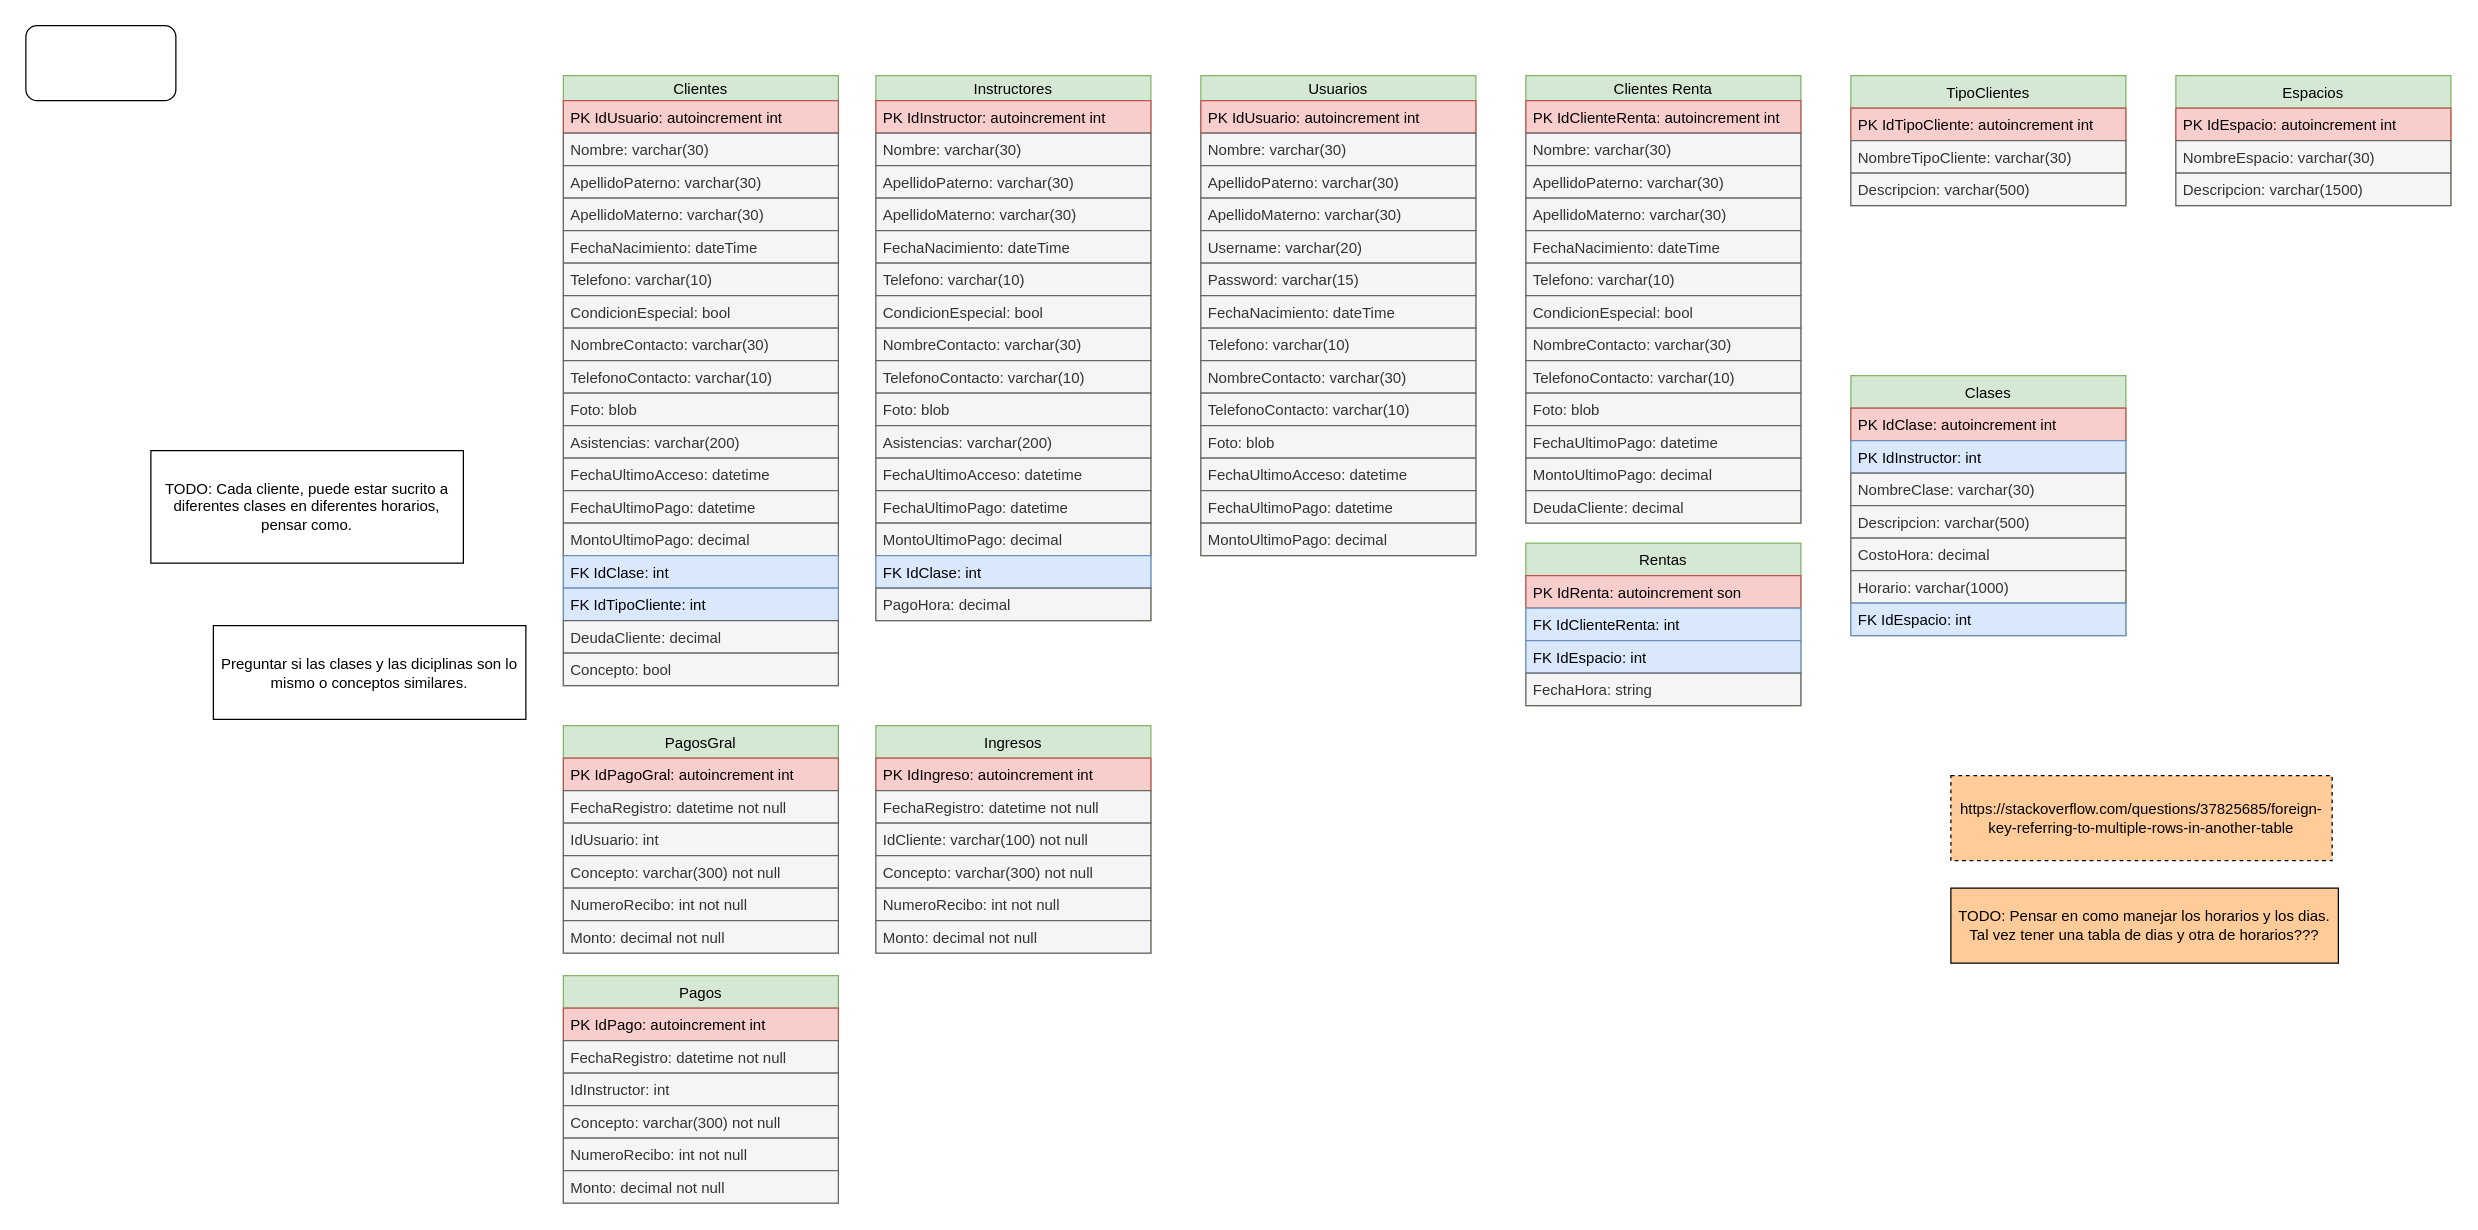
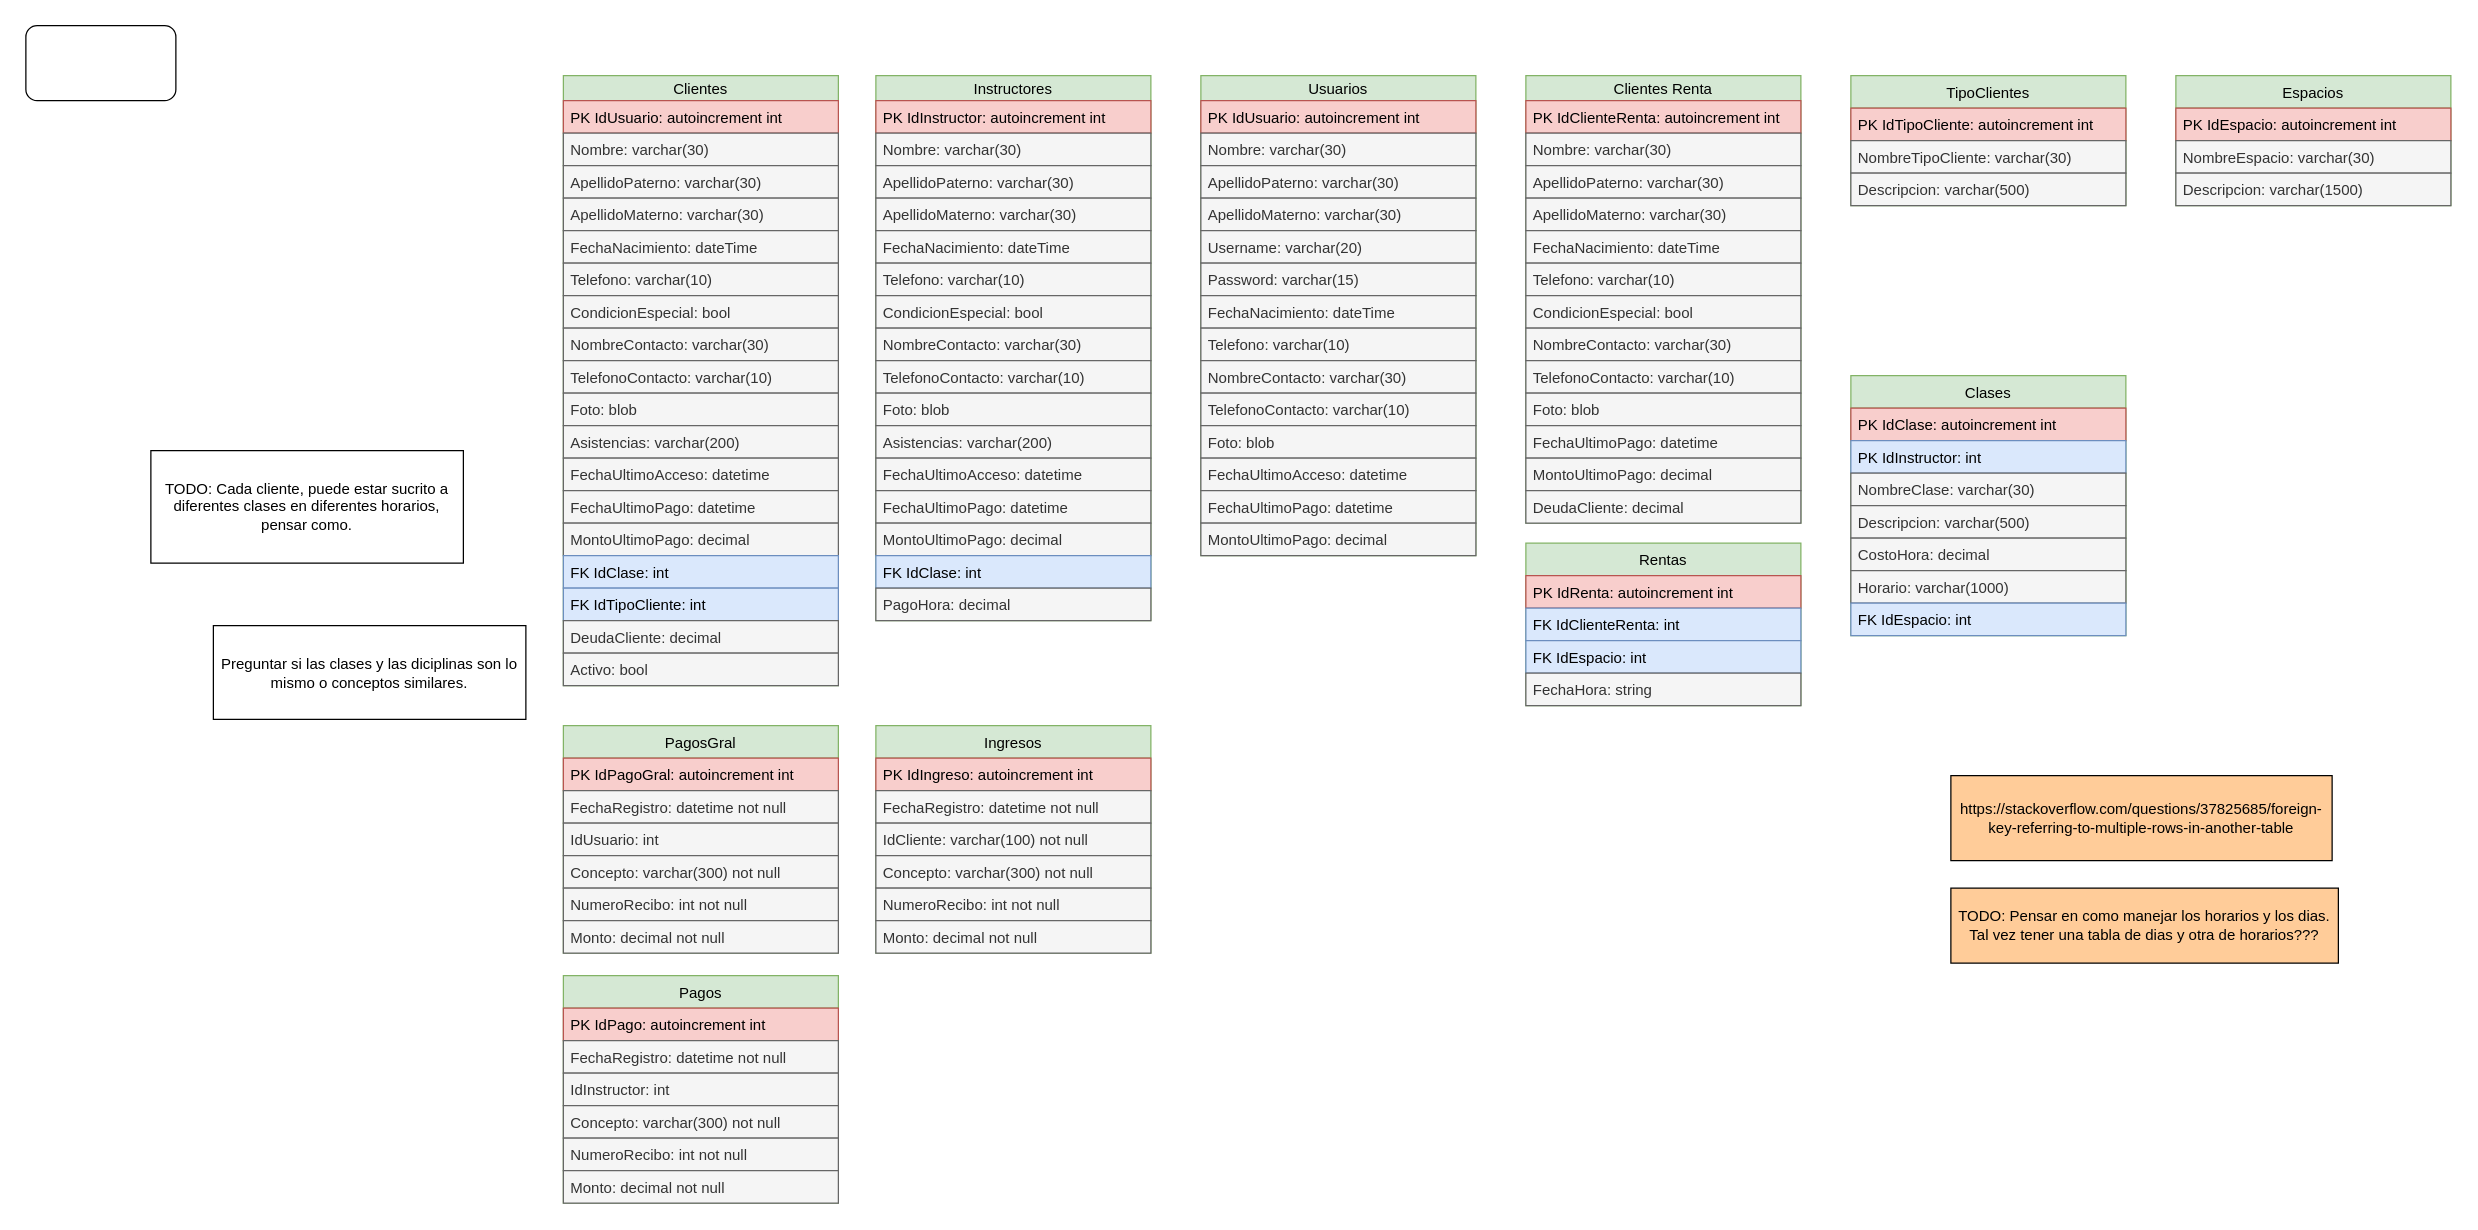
(1645, 593) -> (1643, 593)
(623, 670) -> (613, 670)
(2141, 818) -> (2141, 818)
